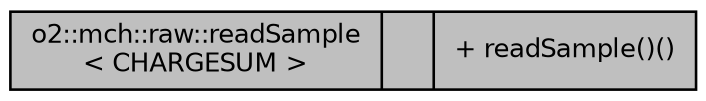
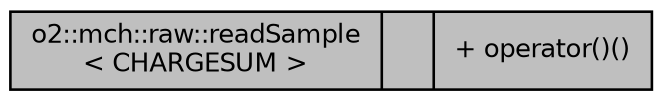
(565, 49) -> (543, 49)
